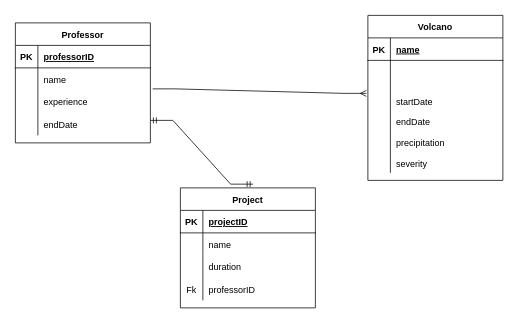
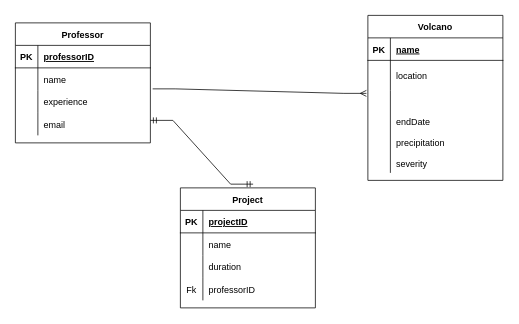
none -> (447, 75)
(447, 102) -> none
(61, 125) -> (54, 125)
